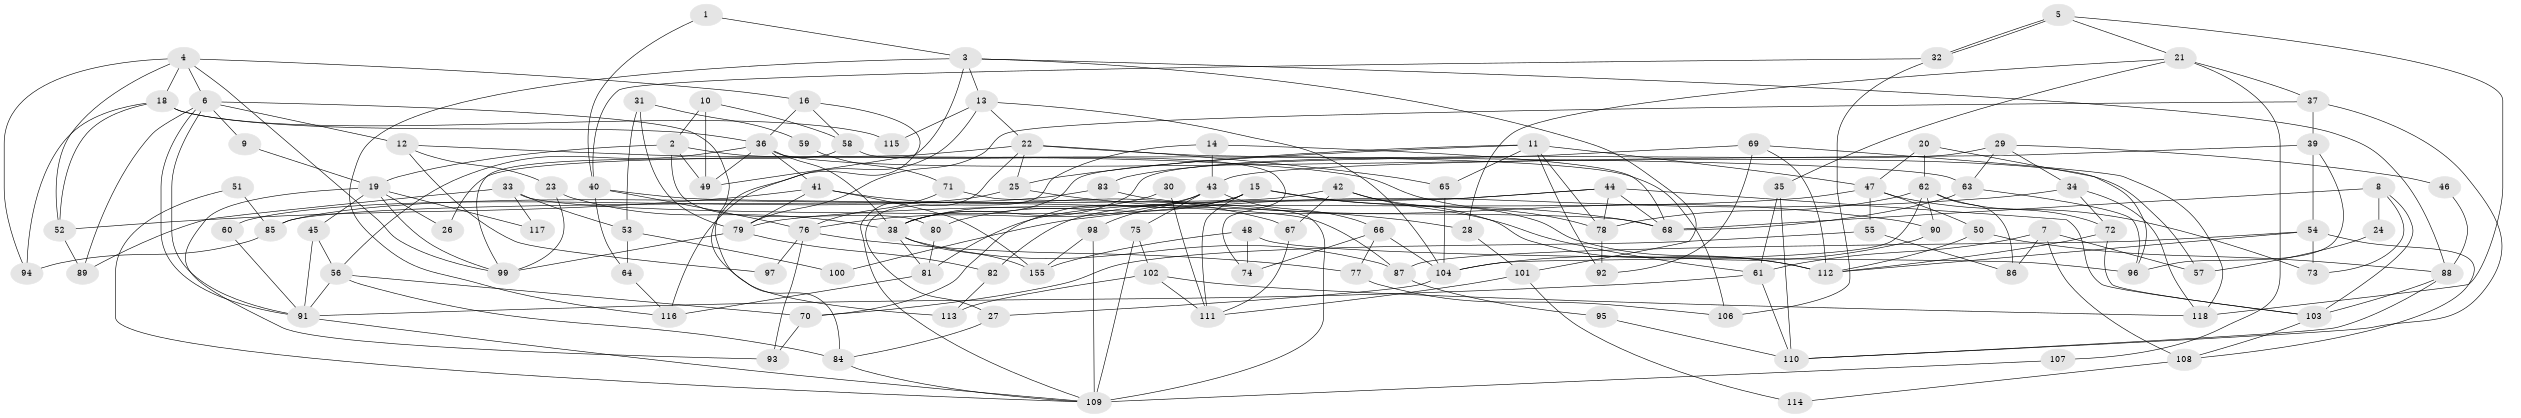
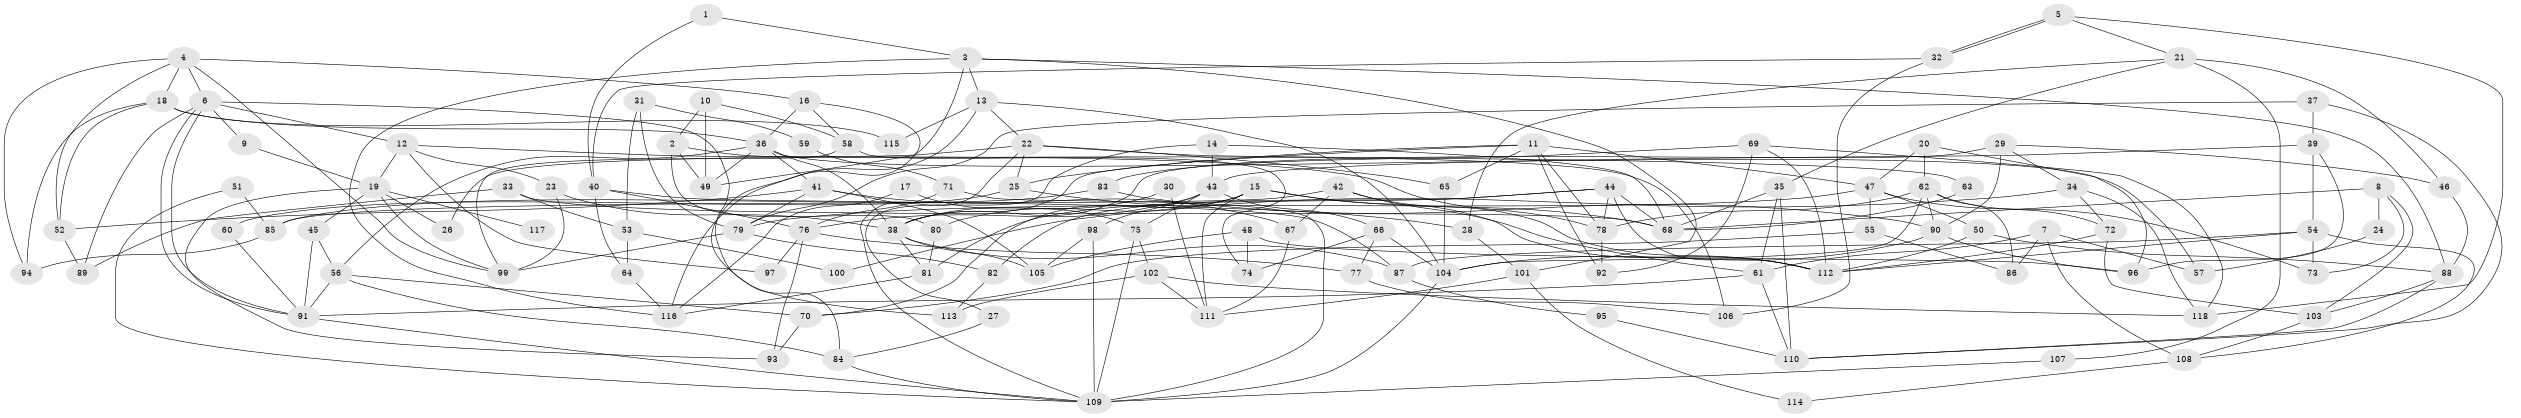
(2248, 77) -> (2331, 89)
(521, 155) -> (388, 166)
(1982, 168) -> (1985, 202)
none -> (906, 187)
(2066, 202) -> (2032, 259)
(526, 213) -> none
(2001, 215) -> (1699, 259)
none -> (1703, 217)
(1037, 274) -> (1037, 274)
(1221, 303) -> (1290, 382)
